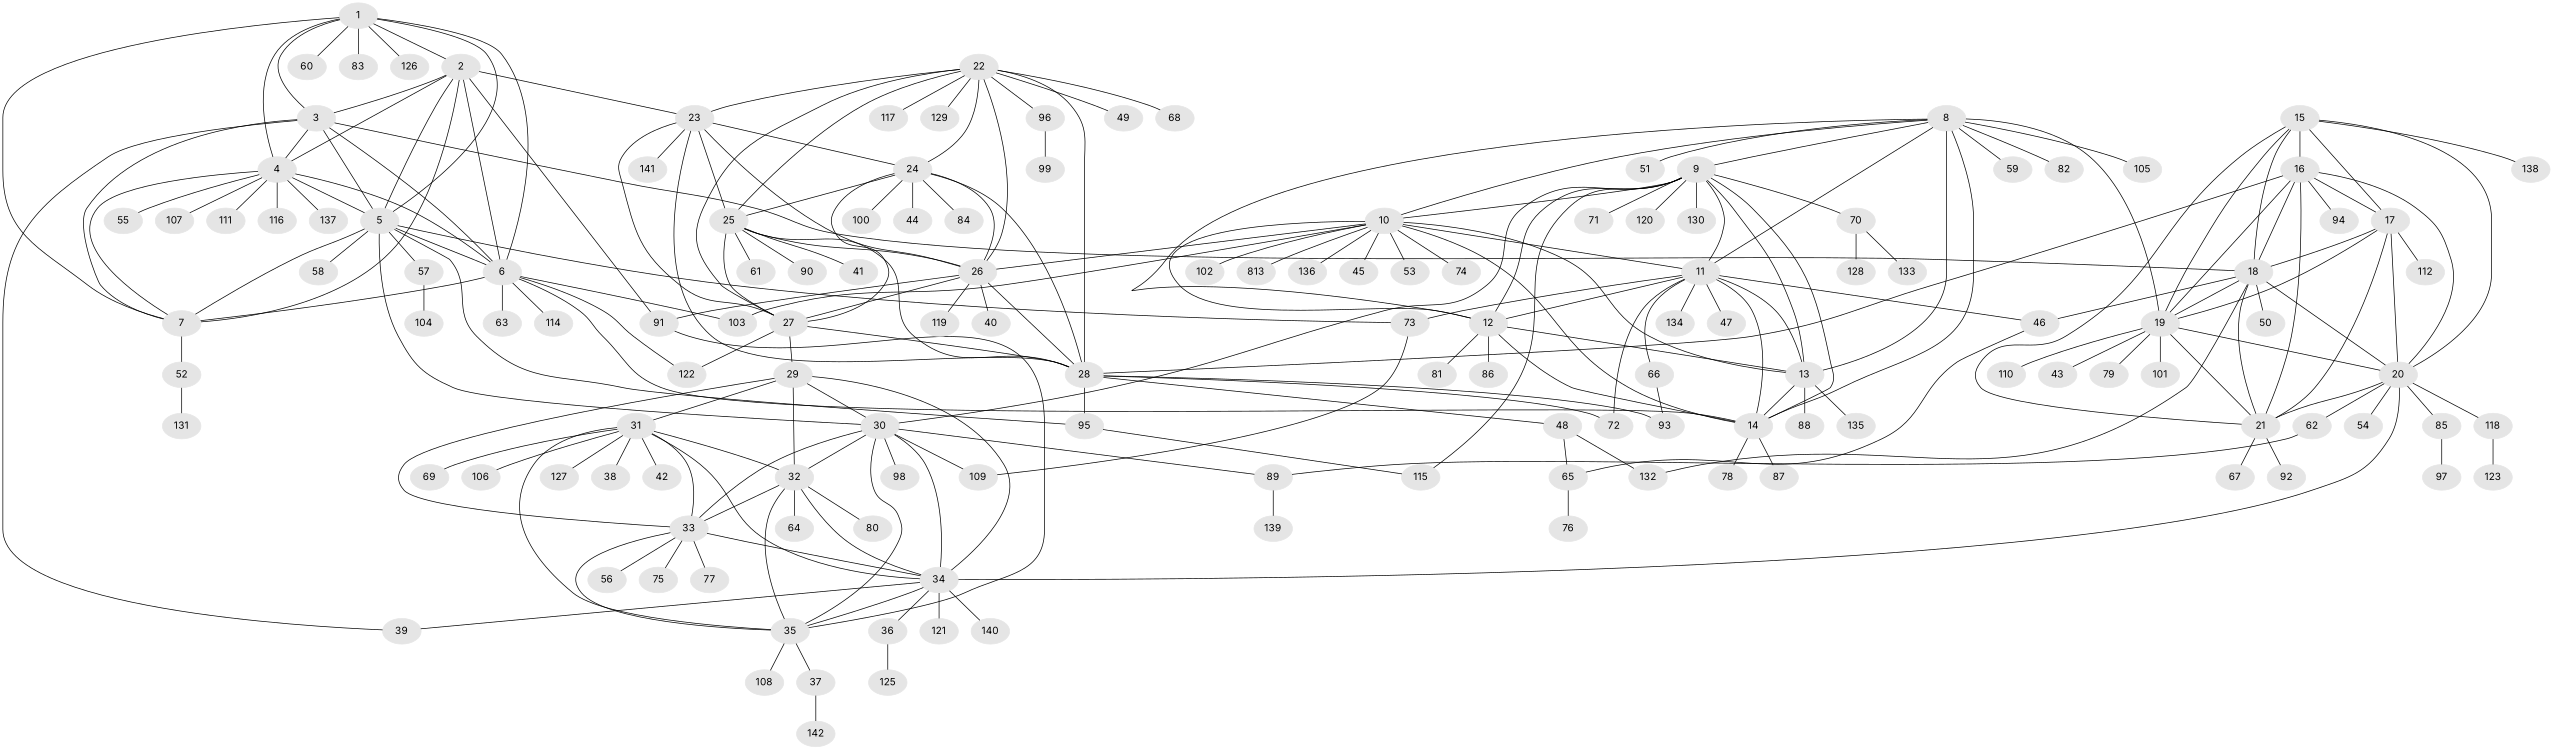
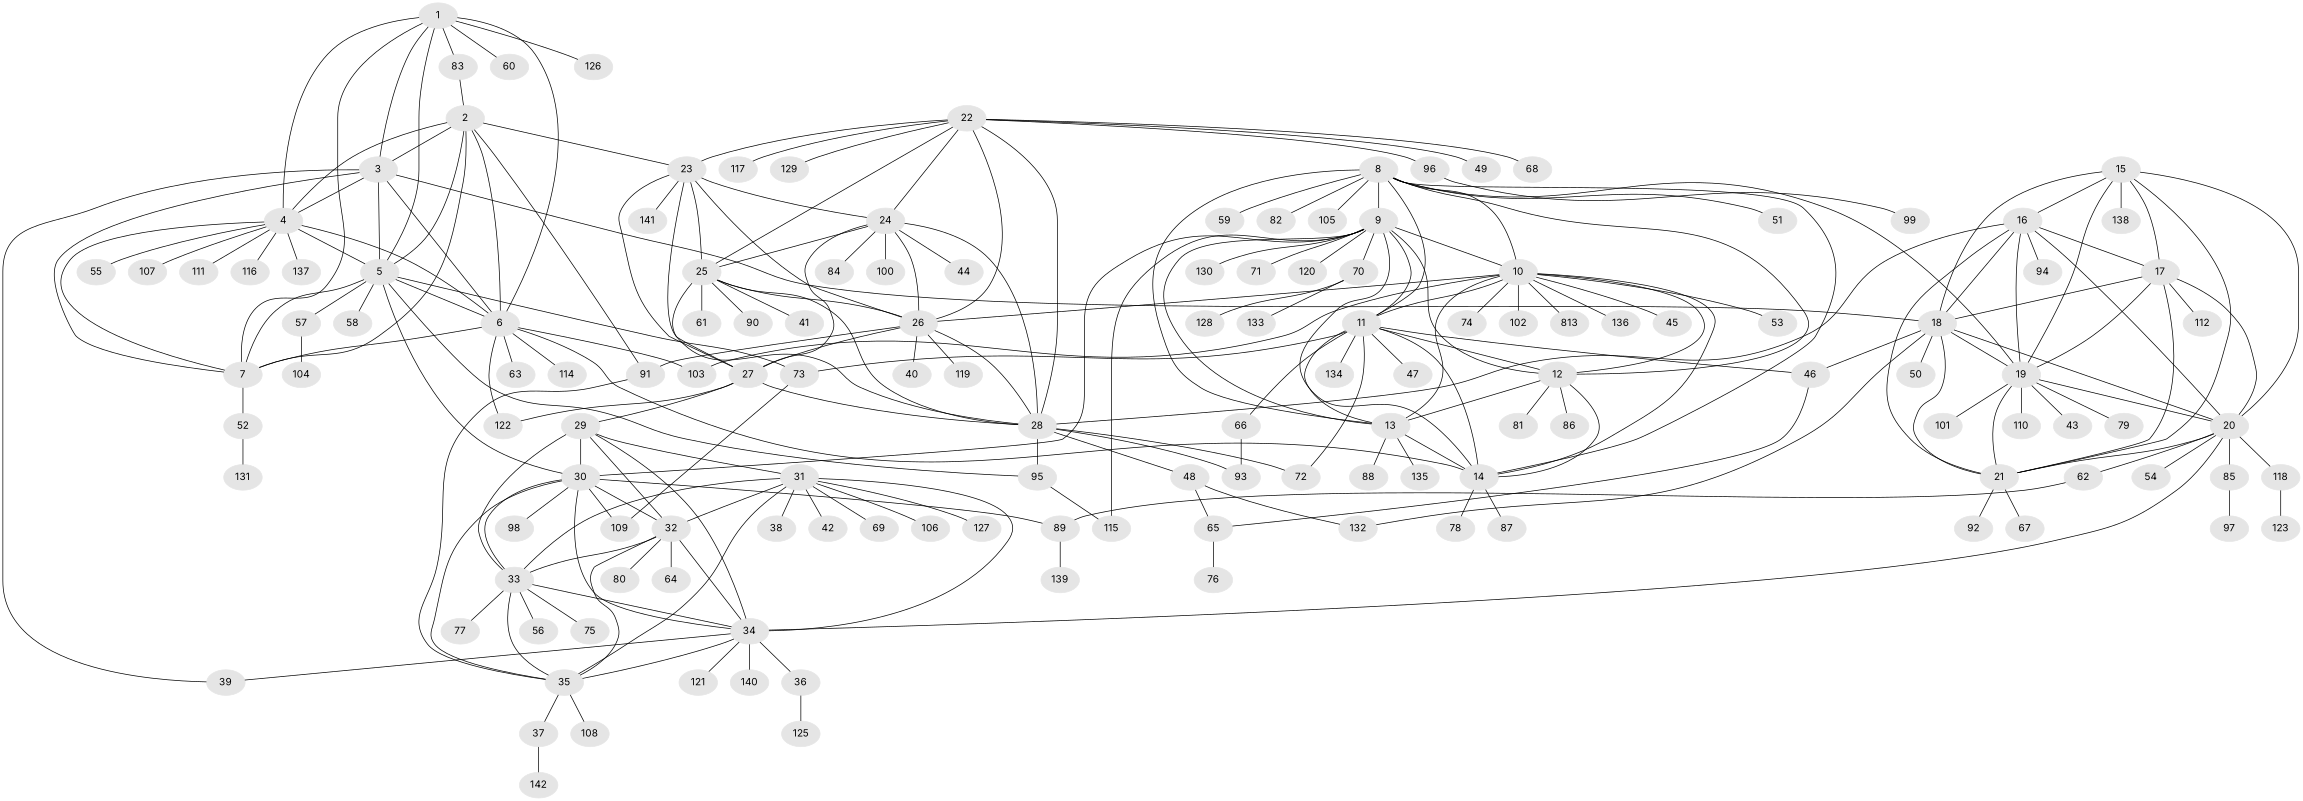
(410, 41) -> (462, 92)
(750, 145) -> none
